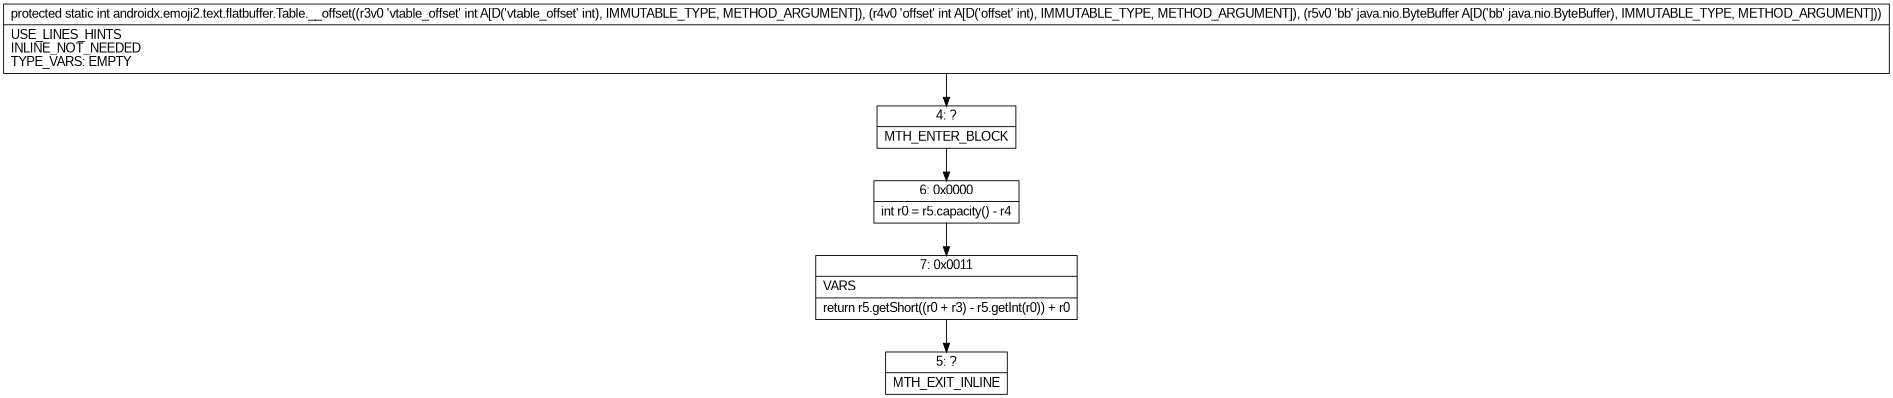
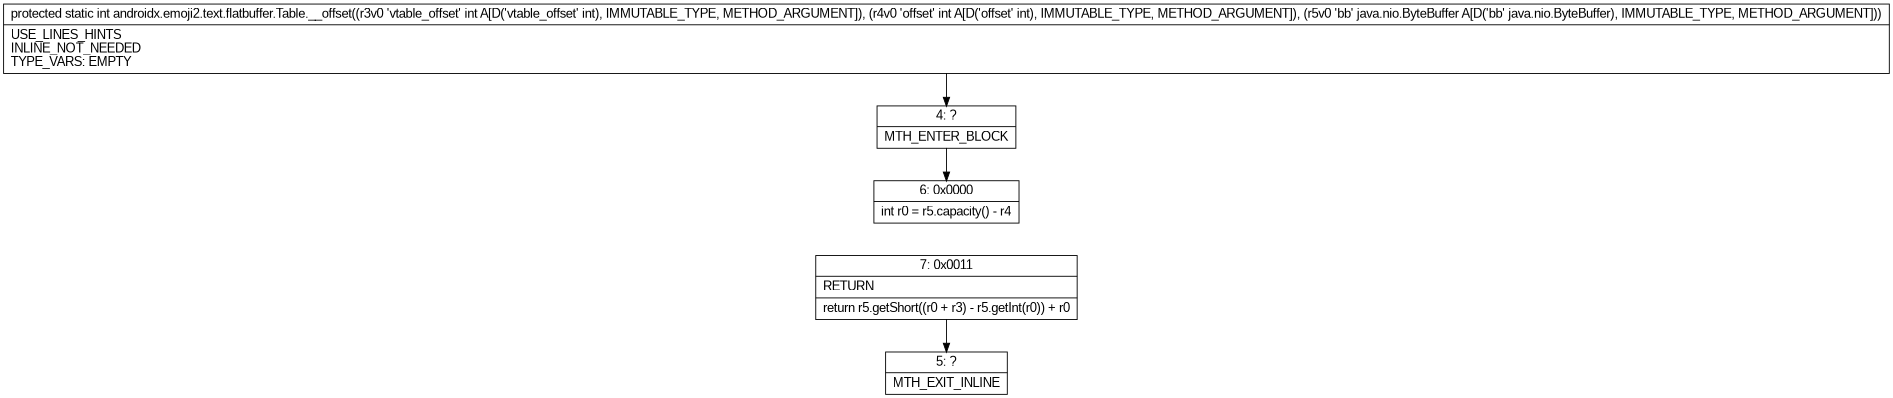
(946, 235) -> none
(840, 287) -> (849, 287)
